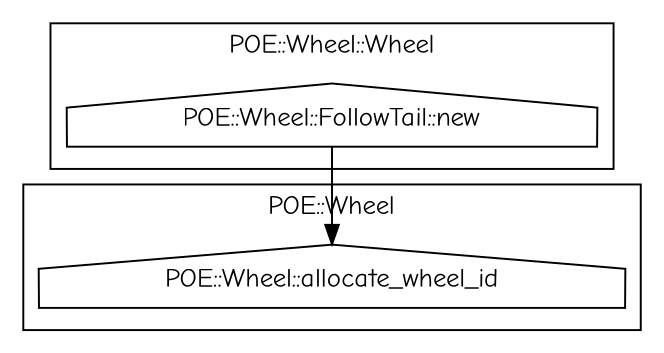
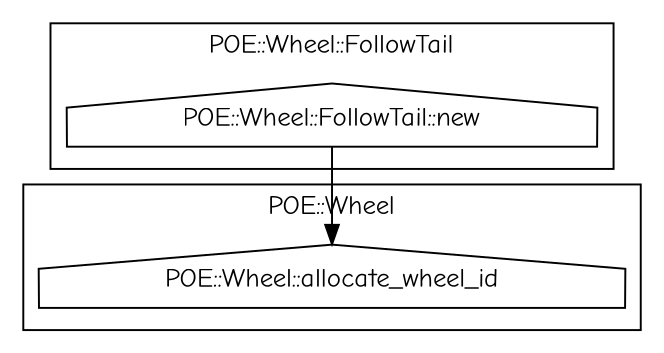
(332, 46) -> (332, 46)
